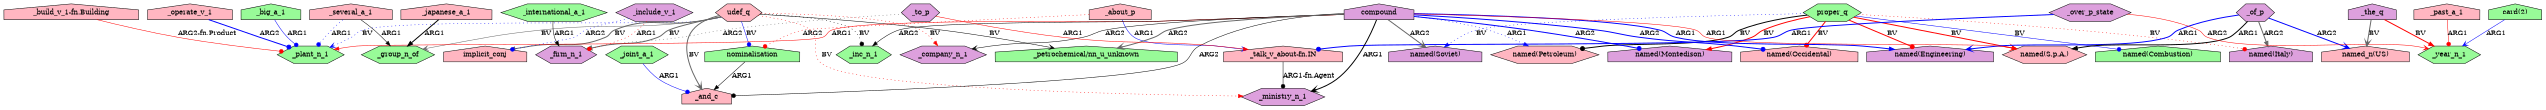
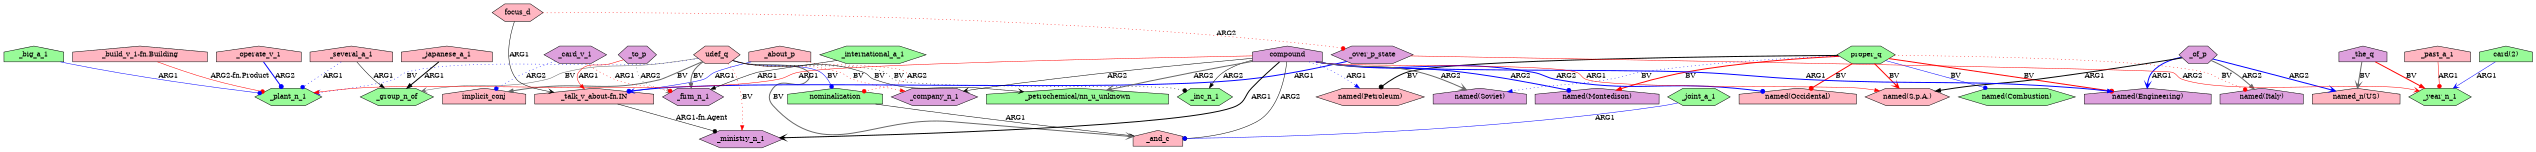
none -> (518, 13)
(654, 13) -> (575, 55)
(2158, 55) -> (2017, 97)
